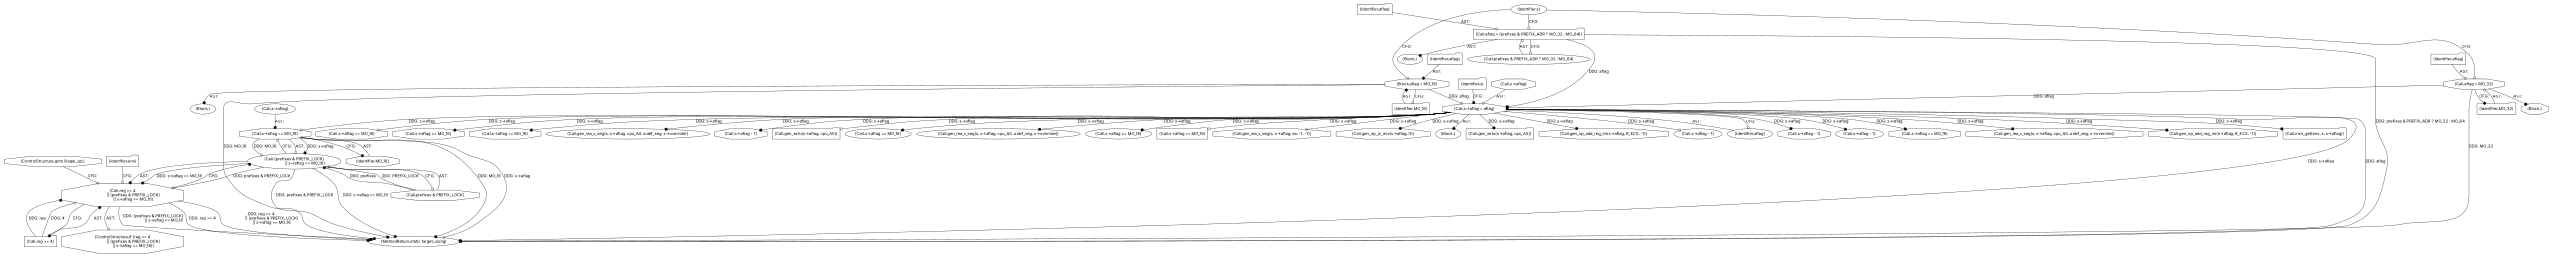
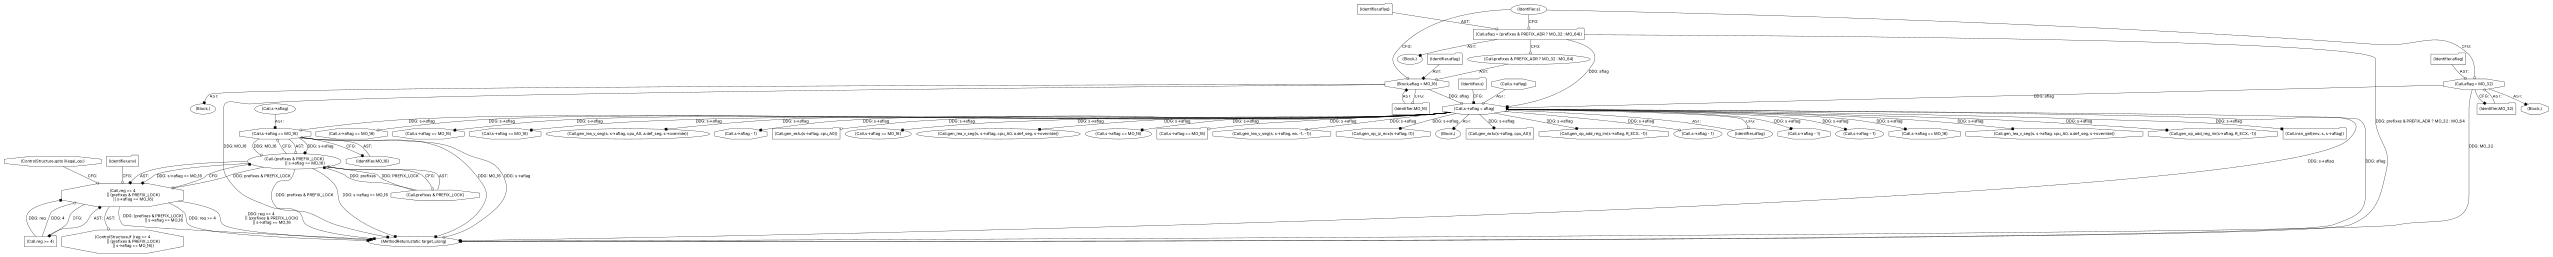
(1519, 48) -> (1473, 72)
